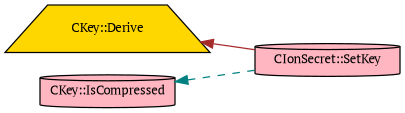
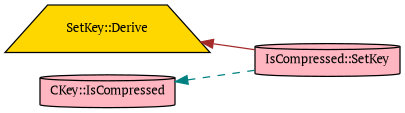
(108, 29) -> (108, 29)
(328, 60) -> (328, 60)
